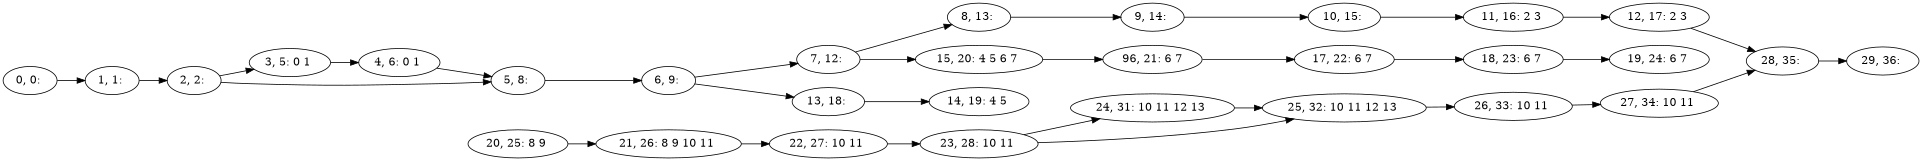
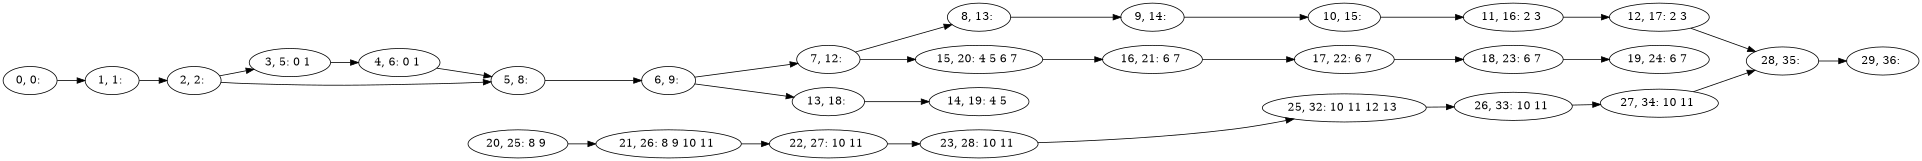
(1152, 59) -> (1152, 59)
(1152, 108) -> none
